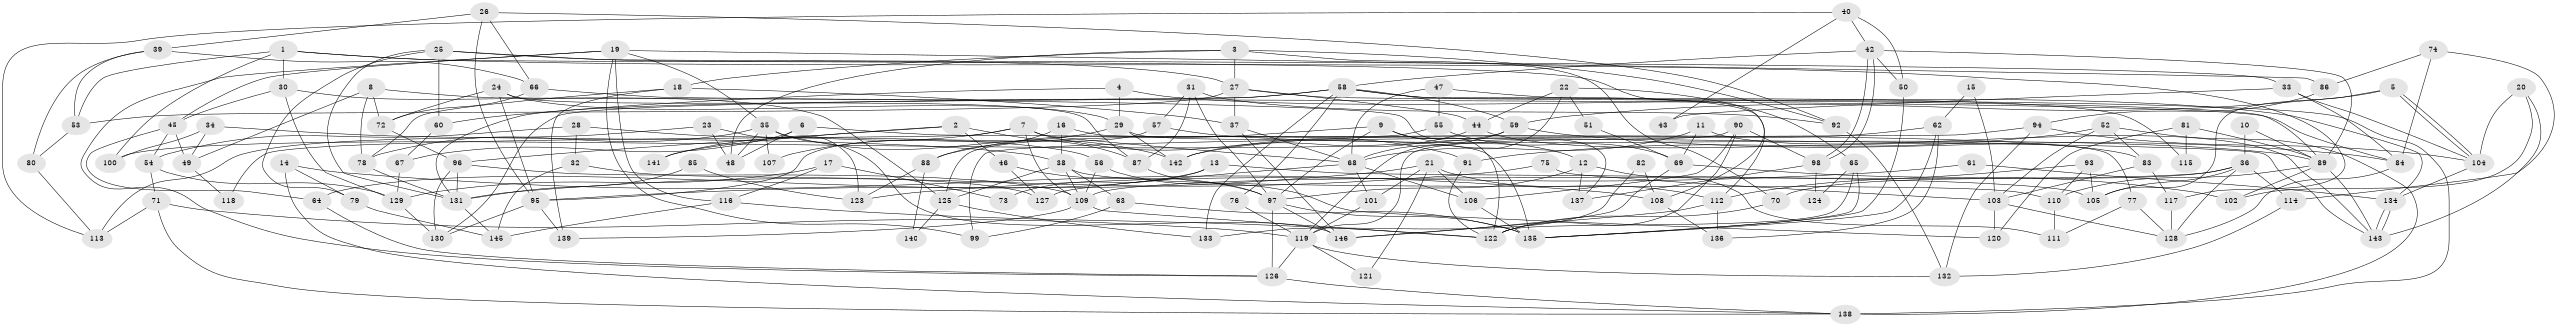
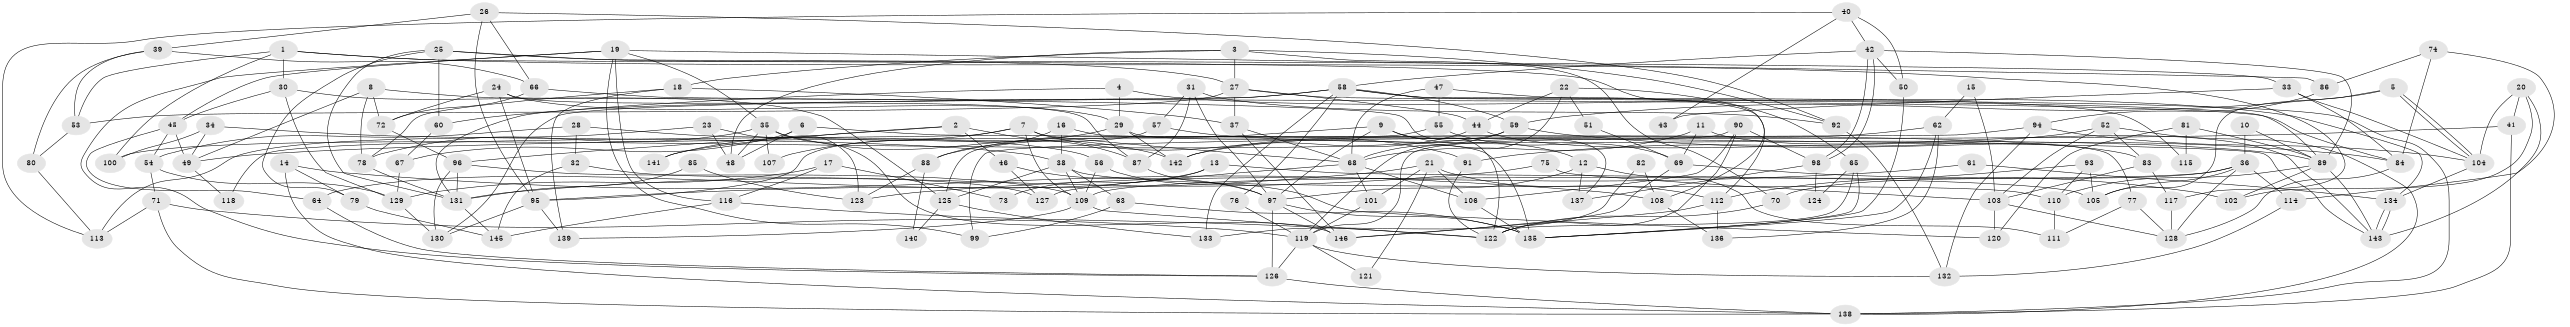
none -> (2512, 125)
